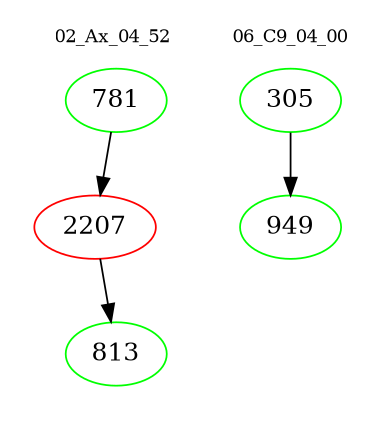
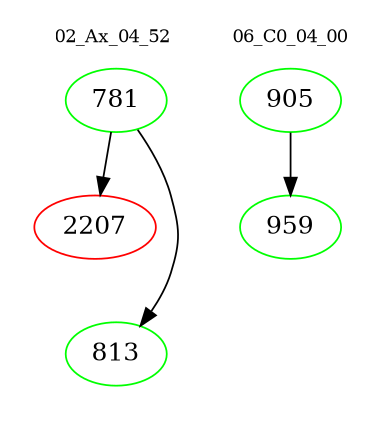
(291, 38) -> (291, 38)
(291, 100) -> (291, 100)
(291, 227) -> (291, 227)
(104, 281) -> (176, 219)
